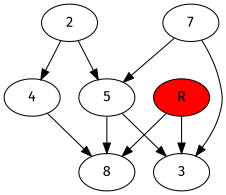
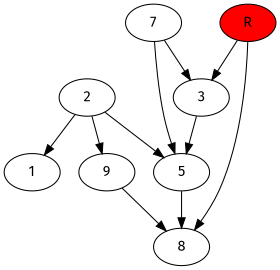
(32, 98) -> (107, 172)
(139, 130) -> (193, 130)
none -> (32, 172)
